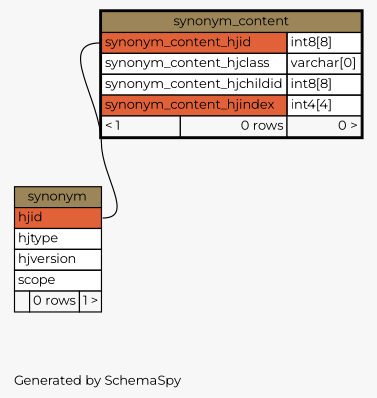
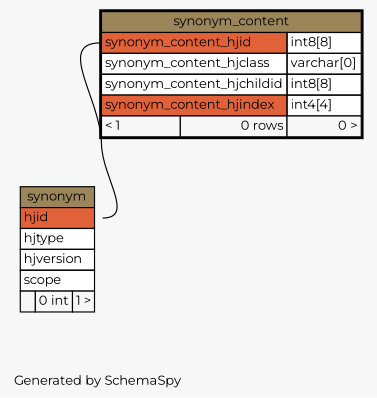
(55, 301) -> (54, 301)
